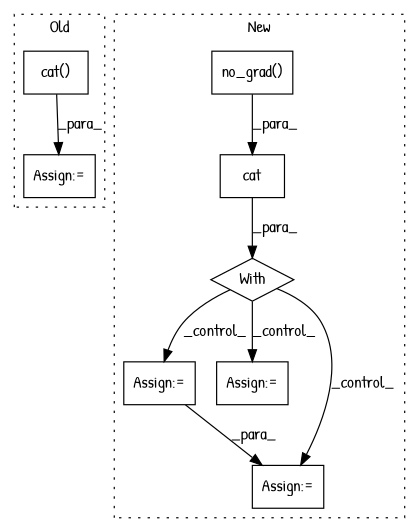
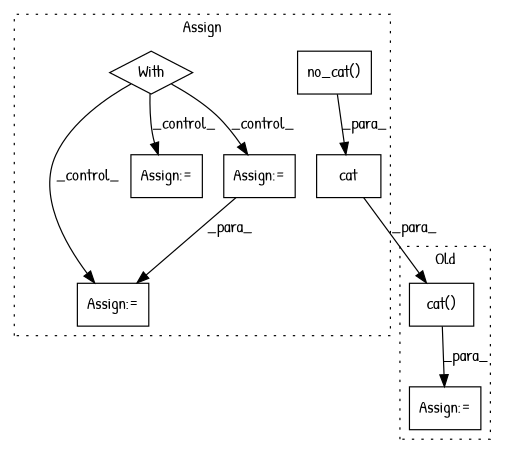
(259, 28) -> (202, 28)
(252, 73) -> (334, 73)
(252, 222) -> (383, 224)
